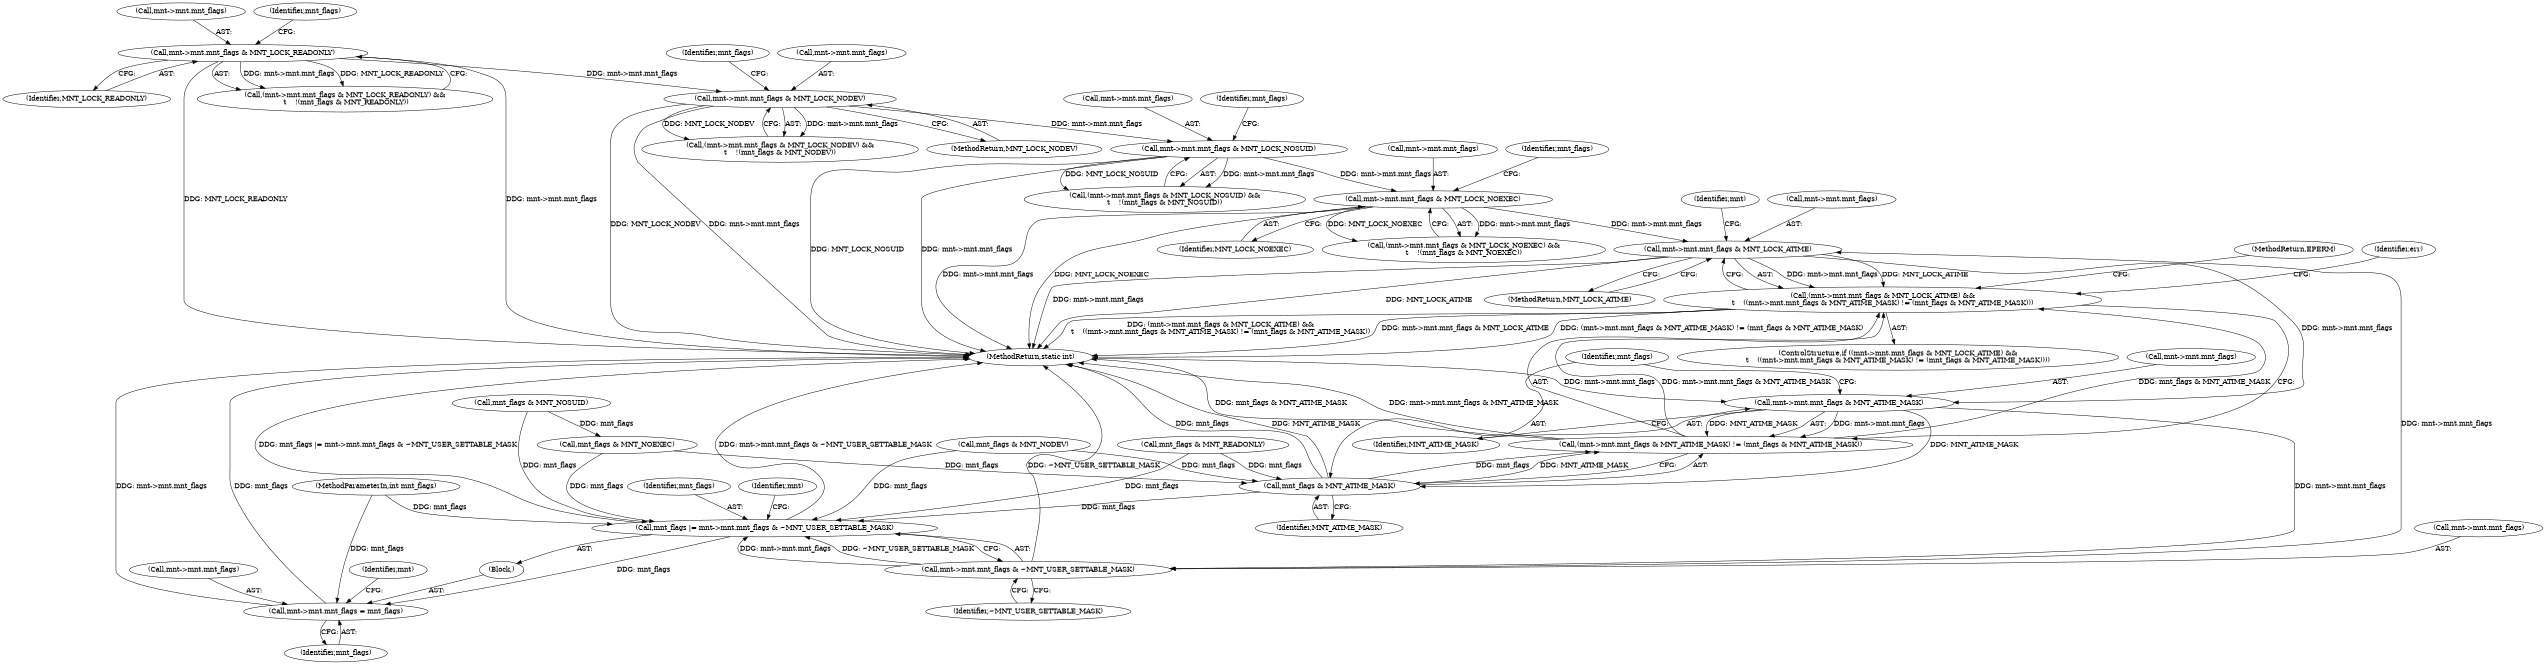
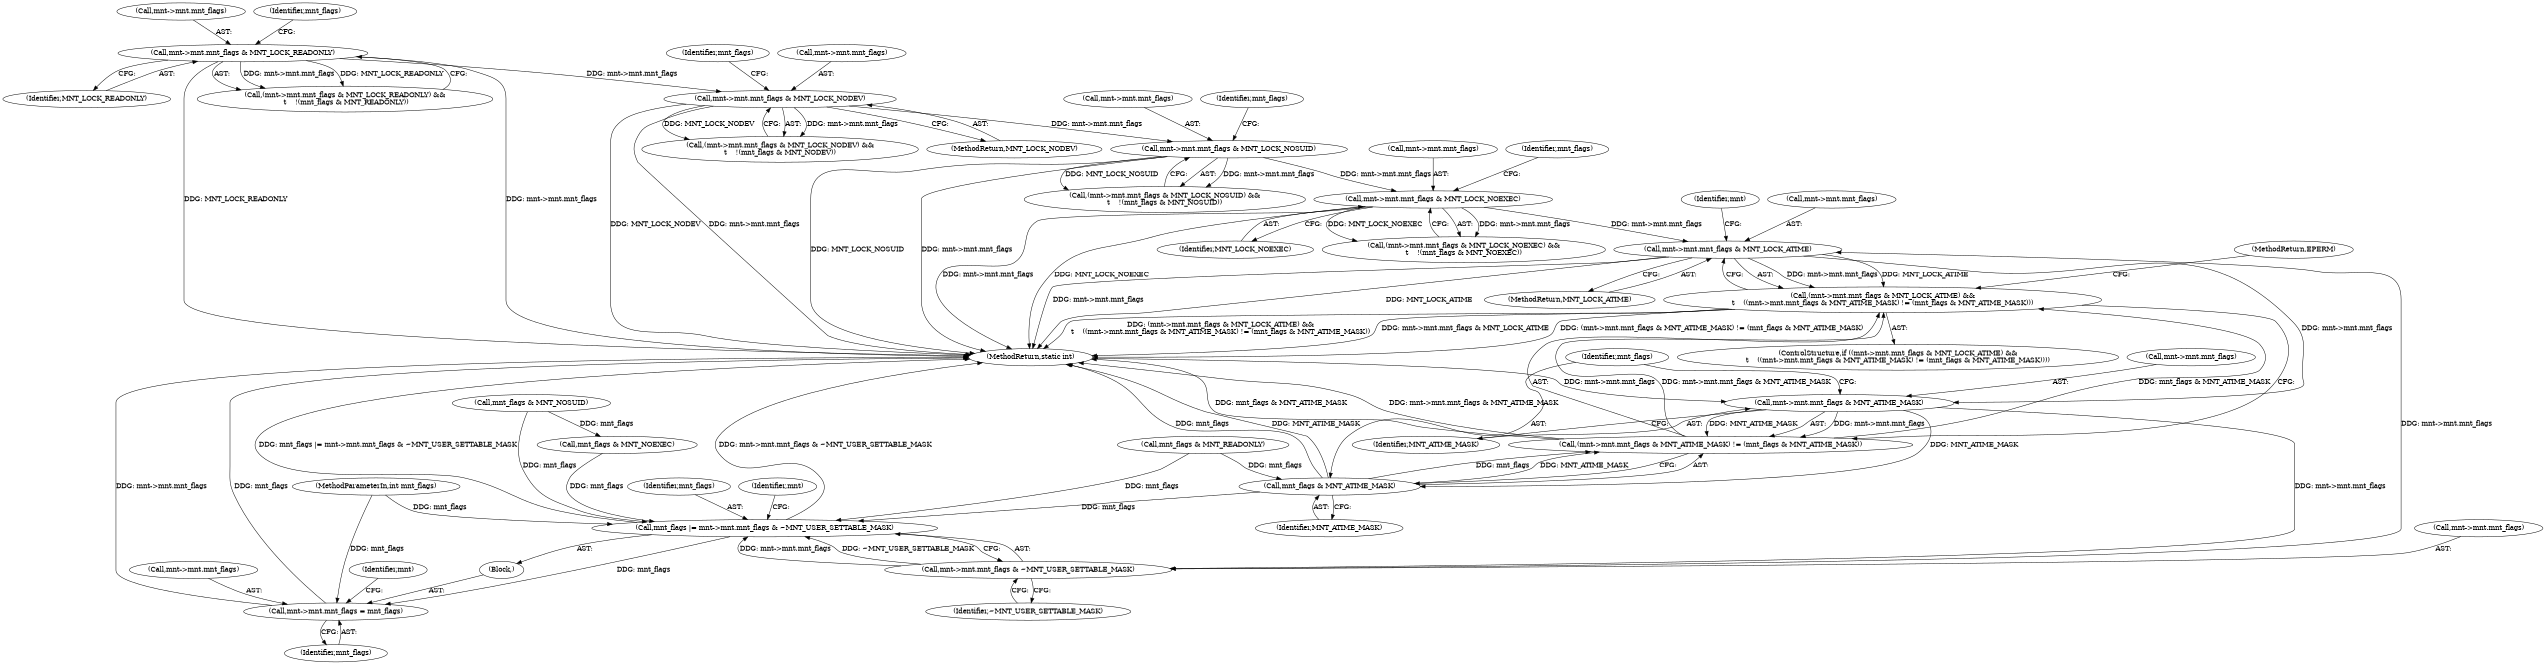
(2399, 250) -> none
(1690, 275) -> (1690, 275)
(1013, 445) -> none
(1064, 458) -> none
(958, 470) -> none
